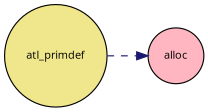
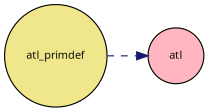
(176, 56) -> (176, 56)
